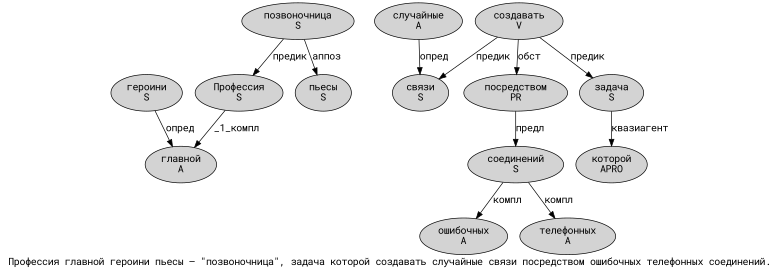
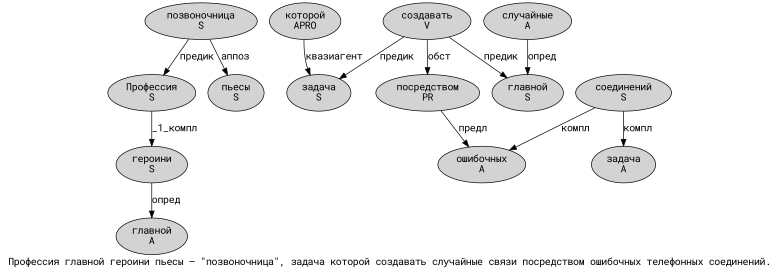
(421, 93) -> (528, 93)
(516, 125) -> (453, 126)
(612, 125) -> (305, 54)
(212, 126) -> (152, 125)
(568, 236) -> (624, 165)
